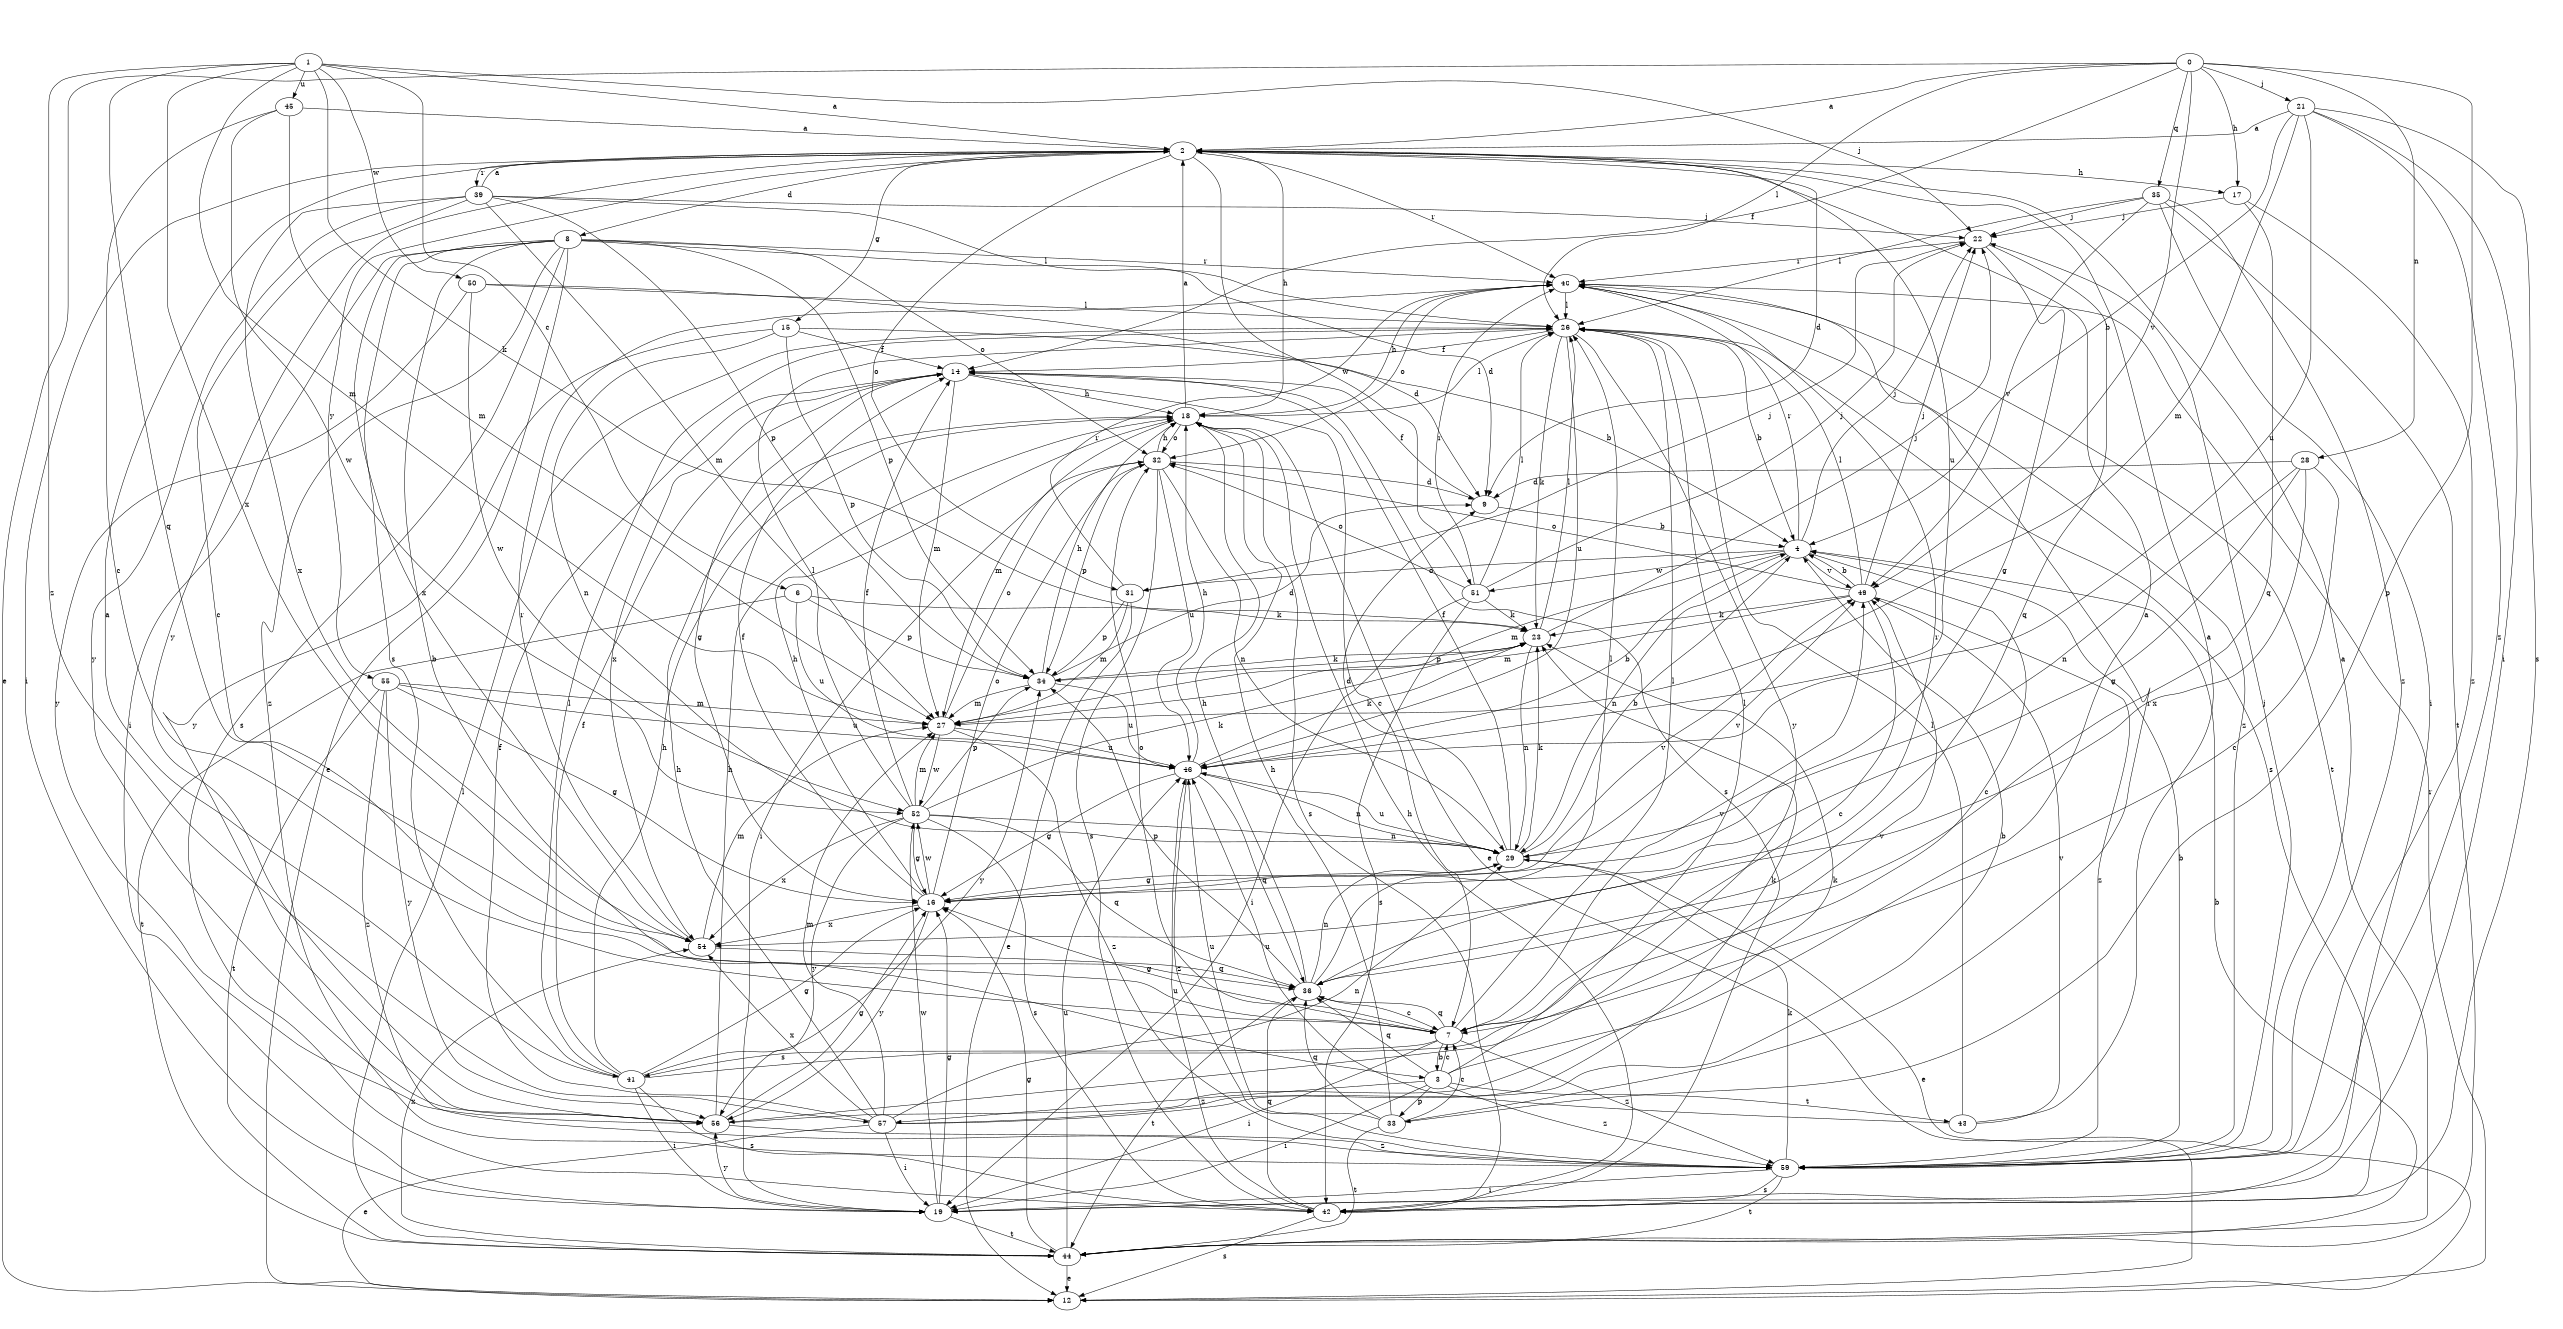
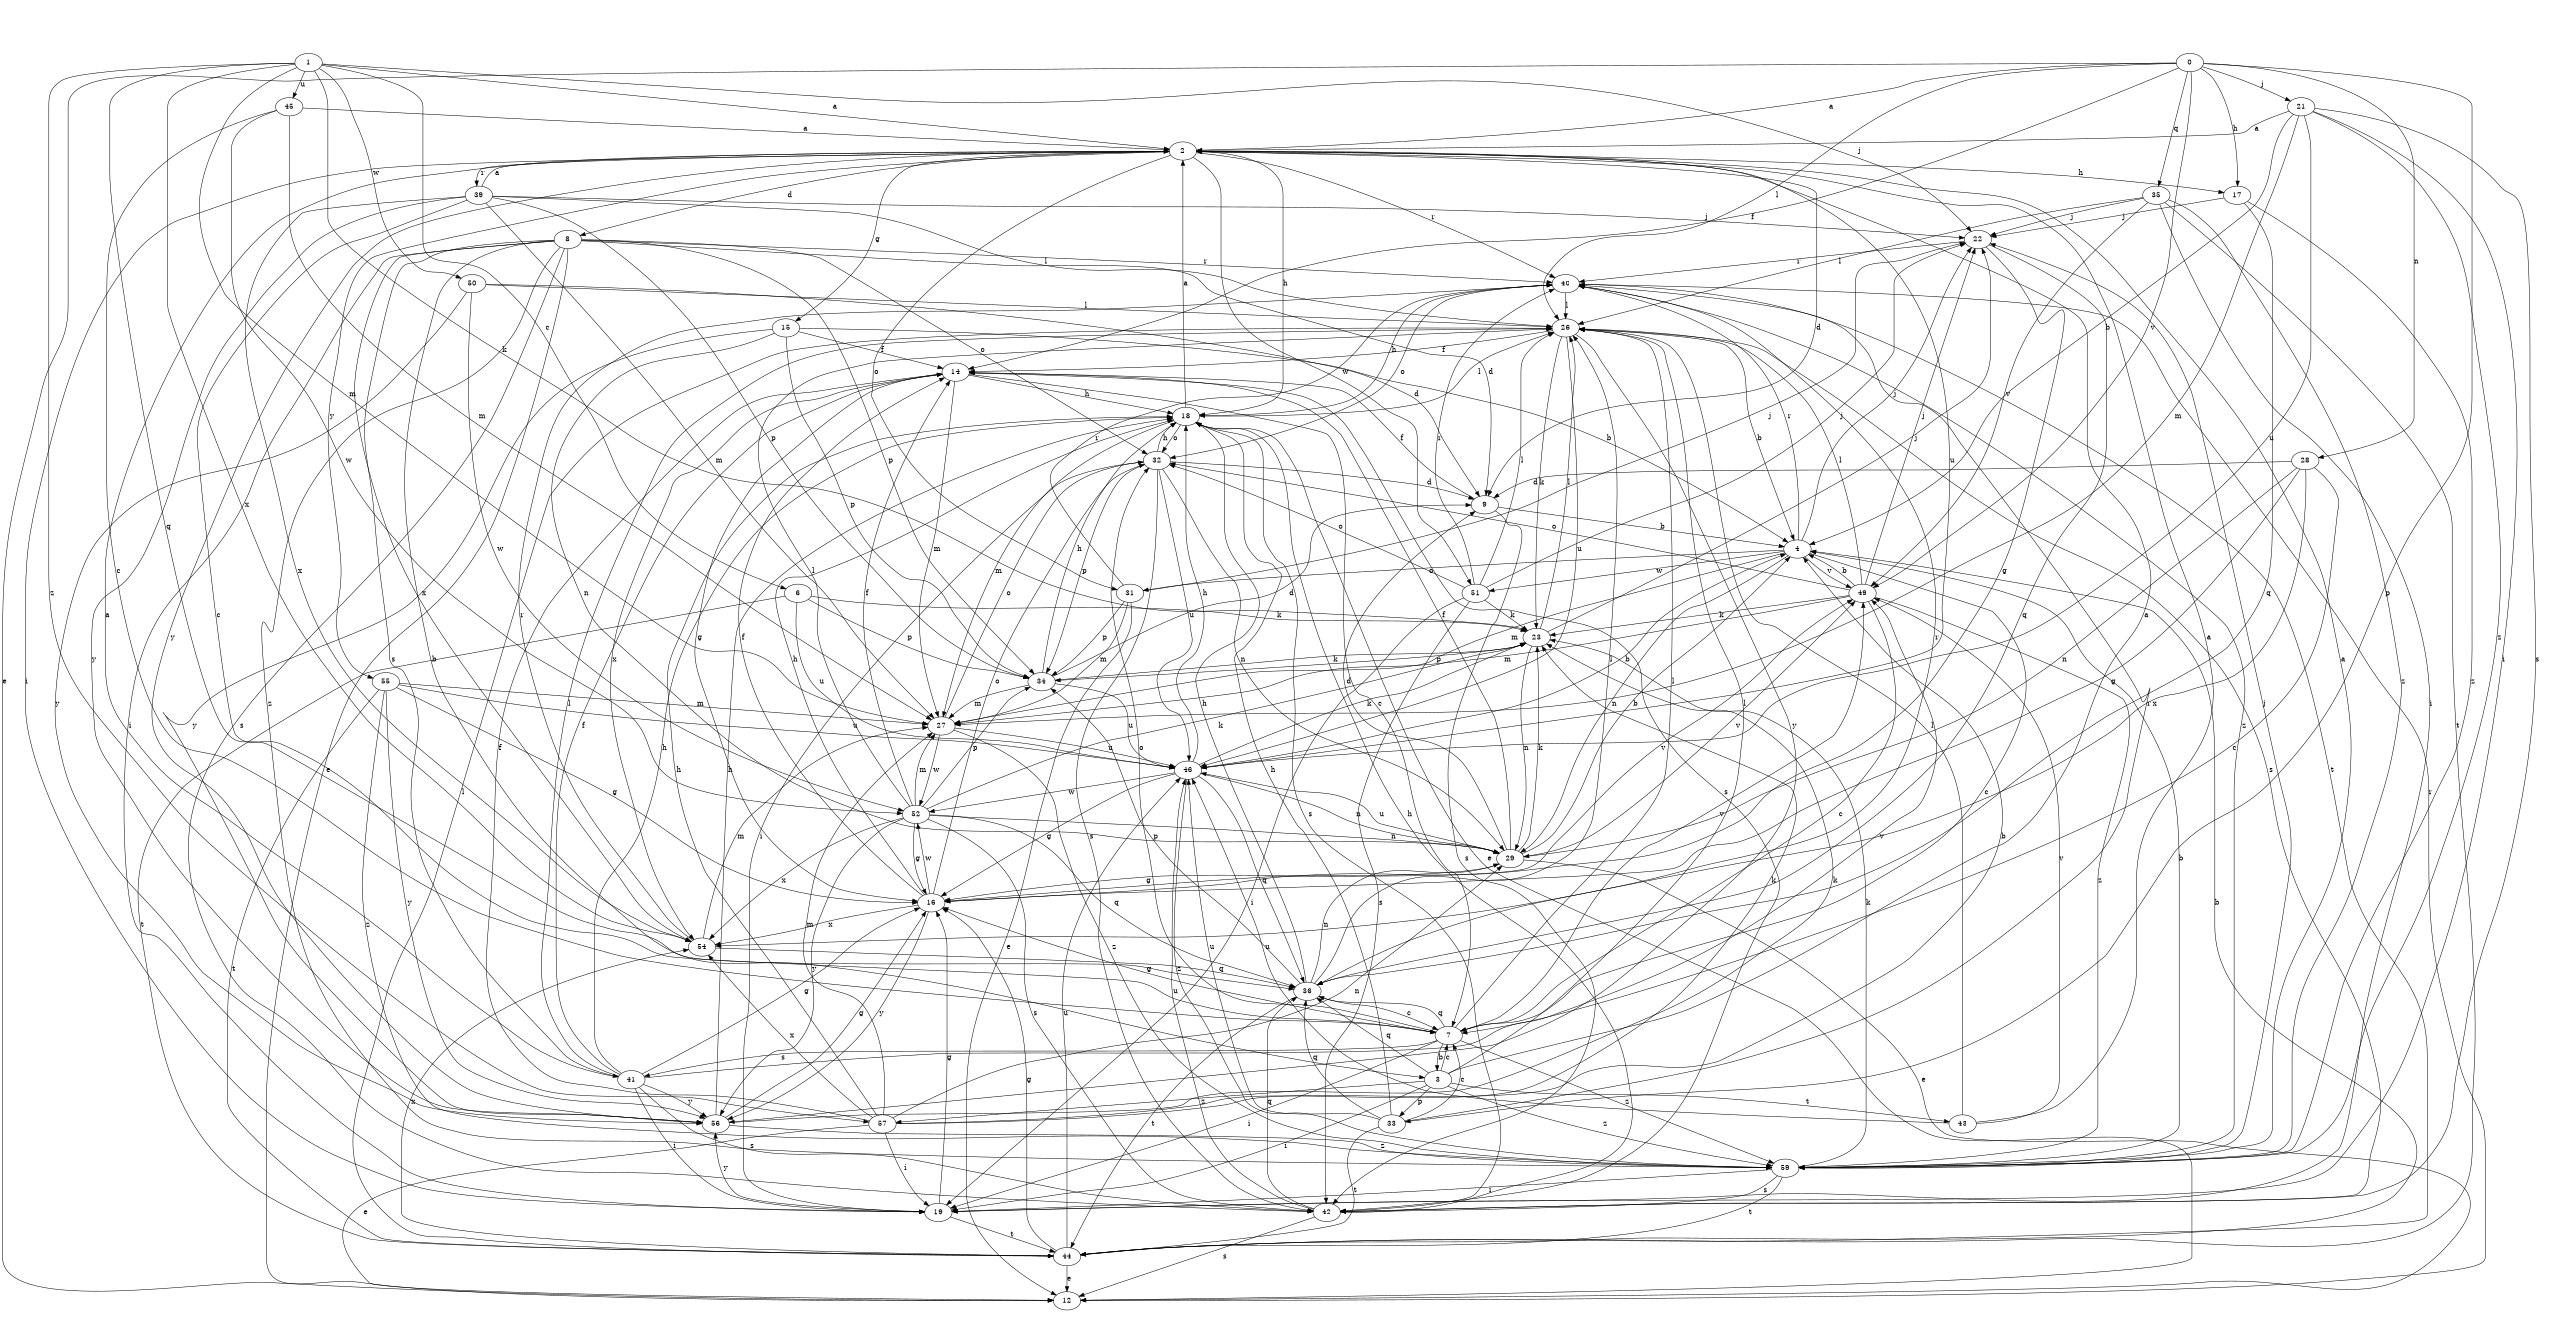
none -> (1514, 891)
(918, 946) -> (680, 1100)
(1742, 950) -> (1854, 812)
(920, 1016) -> (1055, 792)
